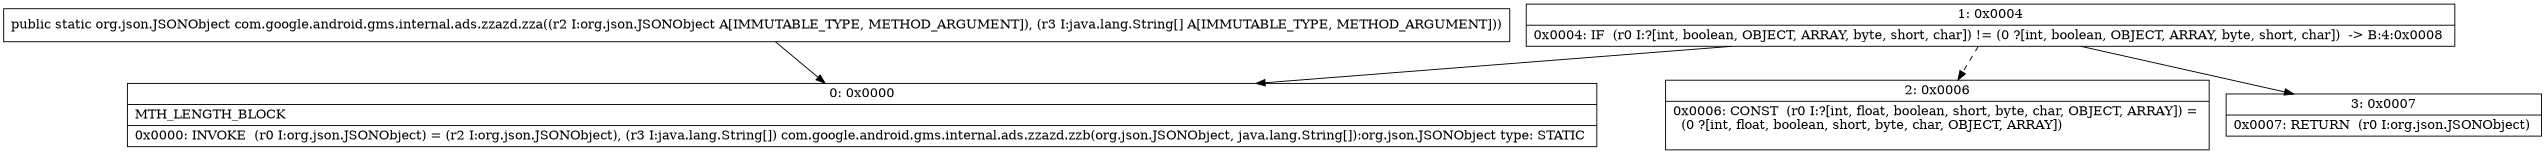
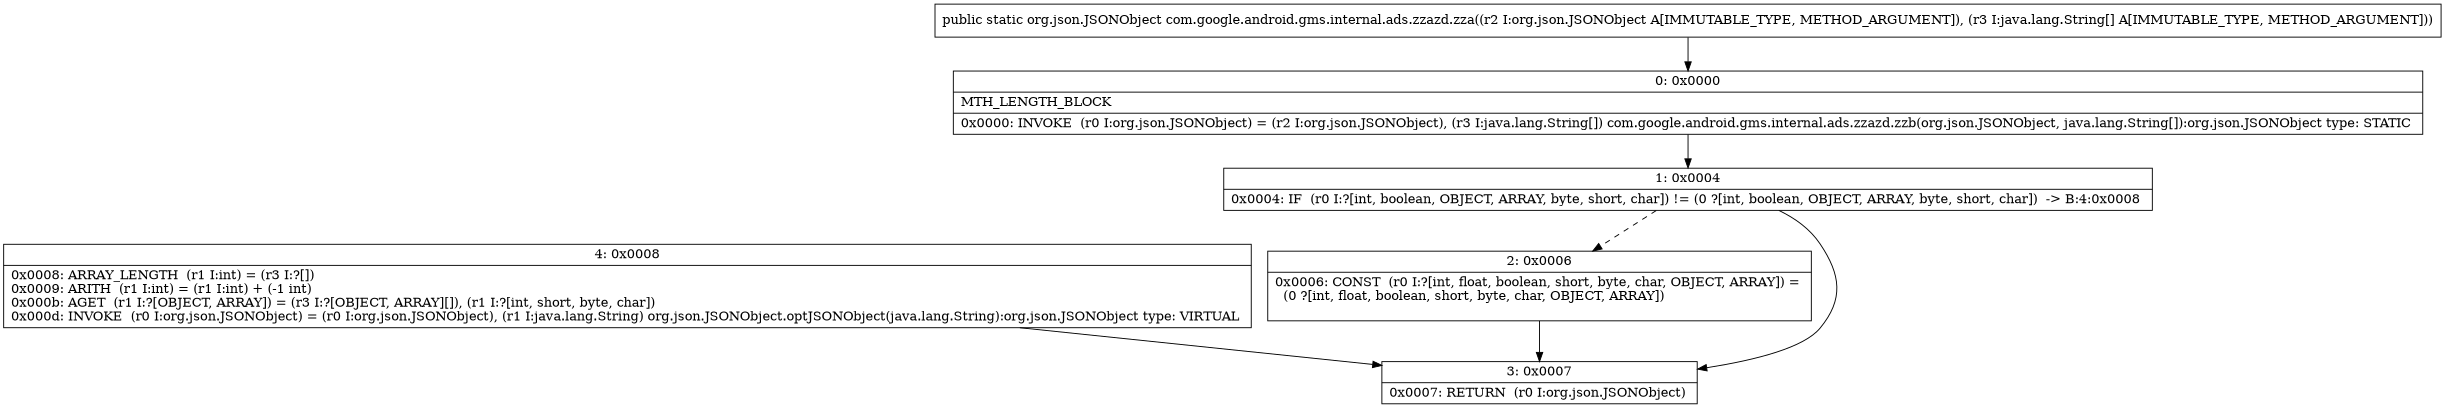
(1498, 64) -> (1688, 147)
none -> (627, 286)
none -> (1540, 337)
